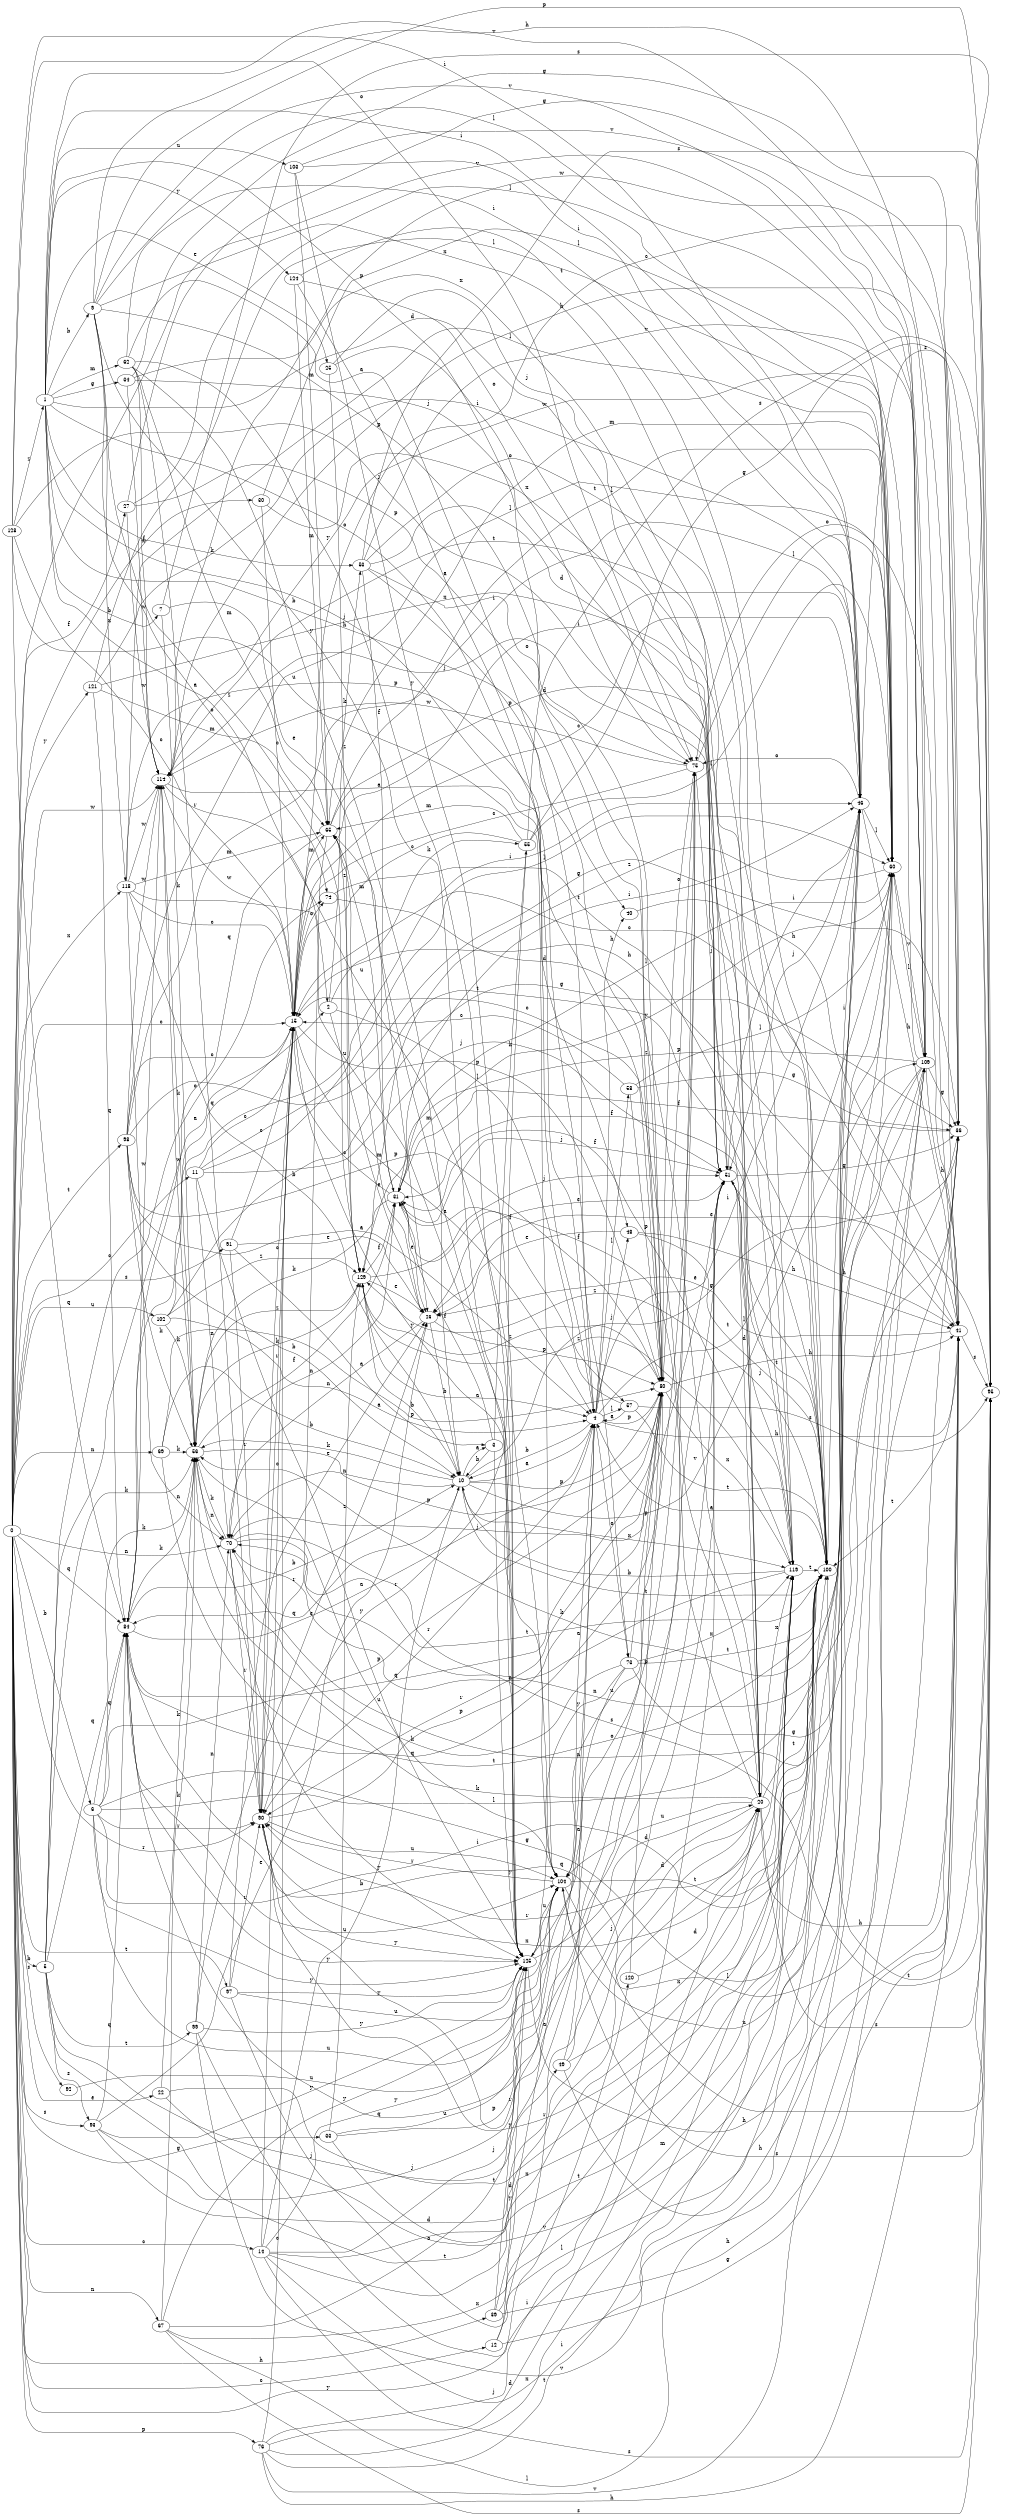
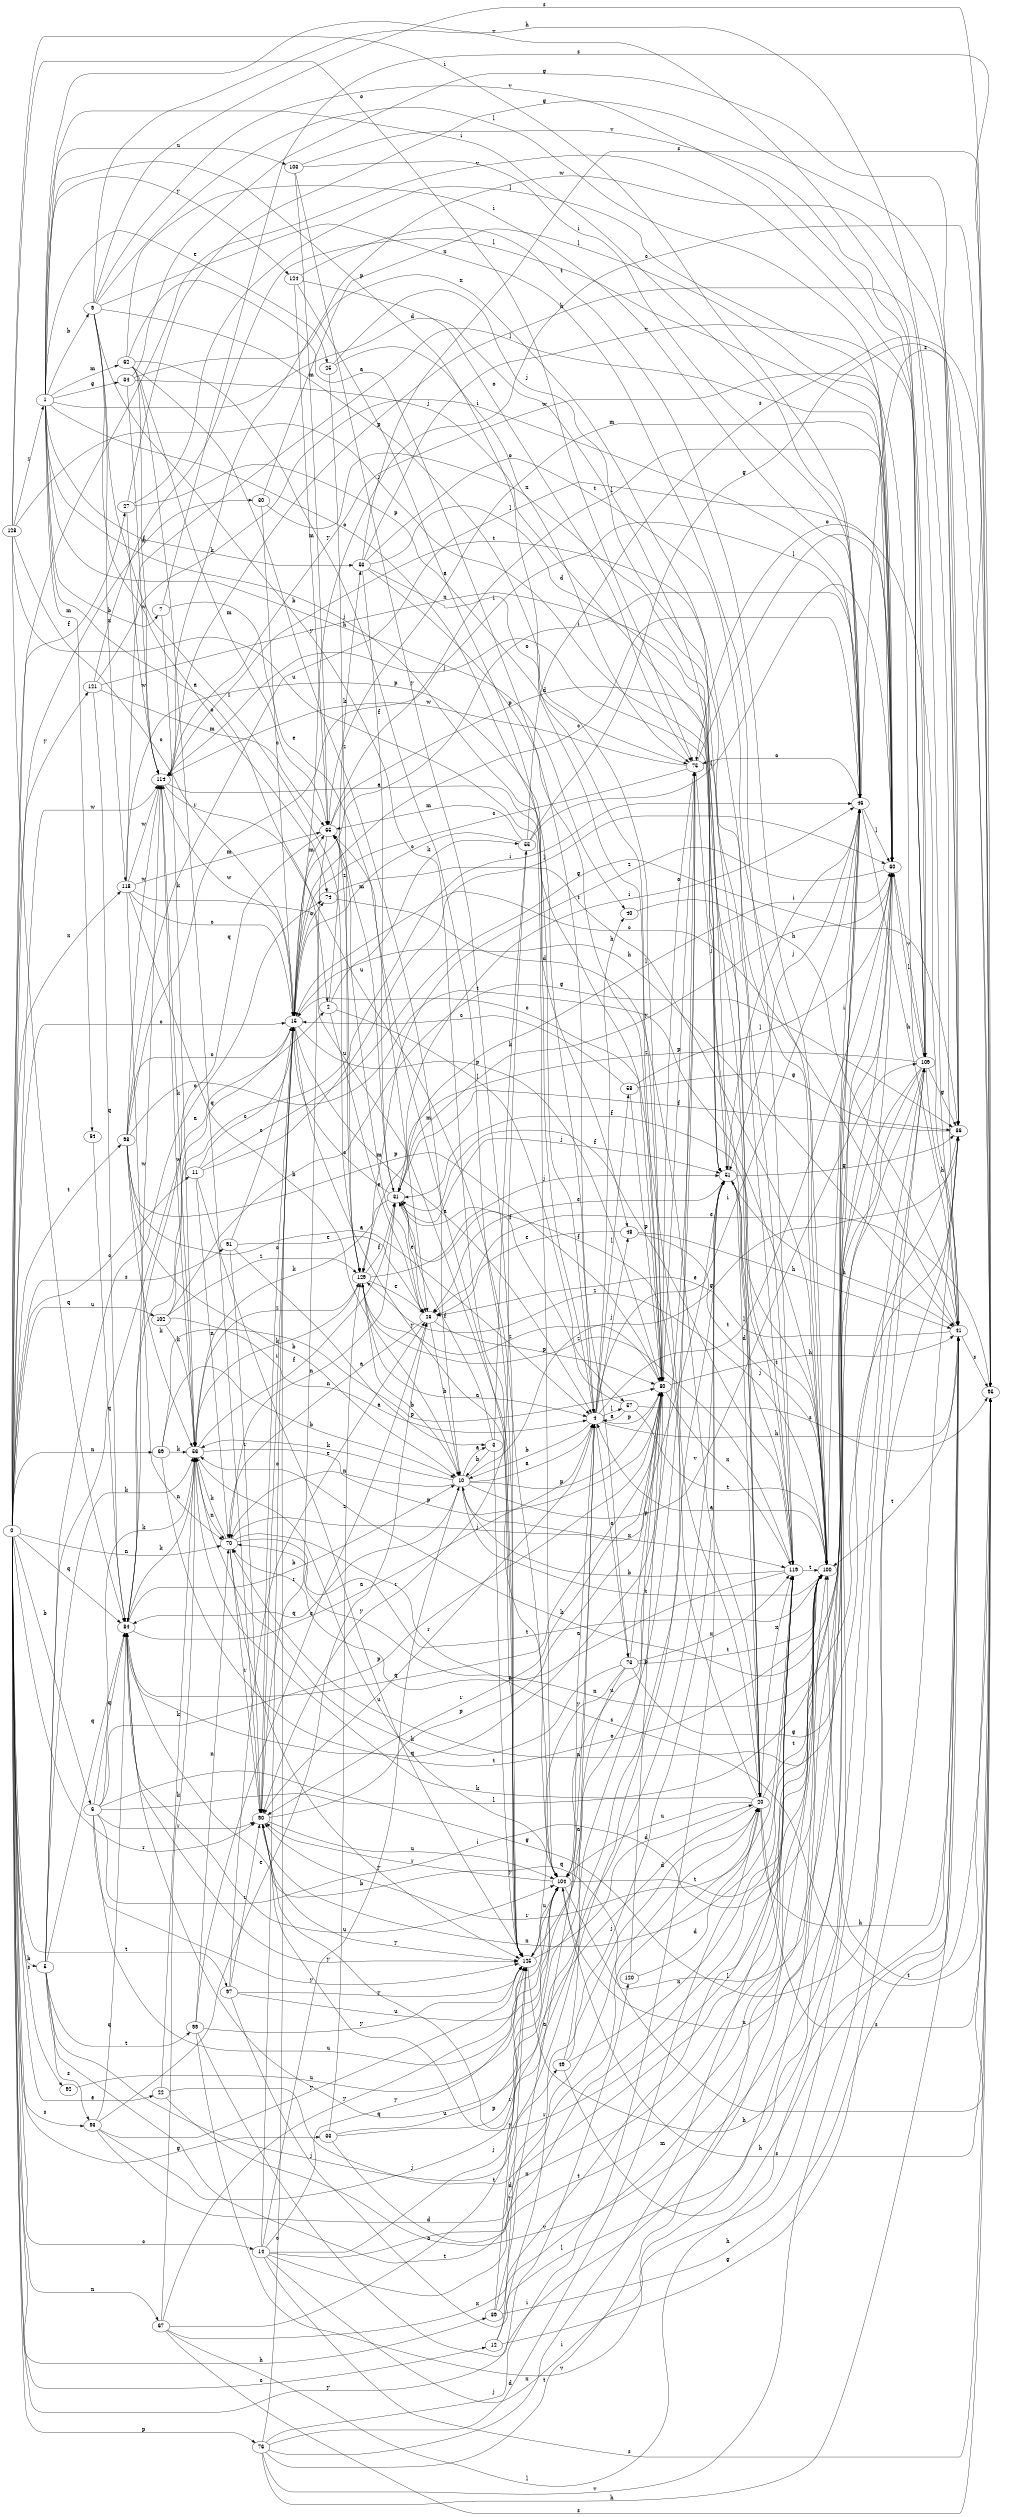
(544, 5) -> (544, 5)
(457, 1050) -> none
none -> (93, 1137)
